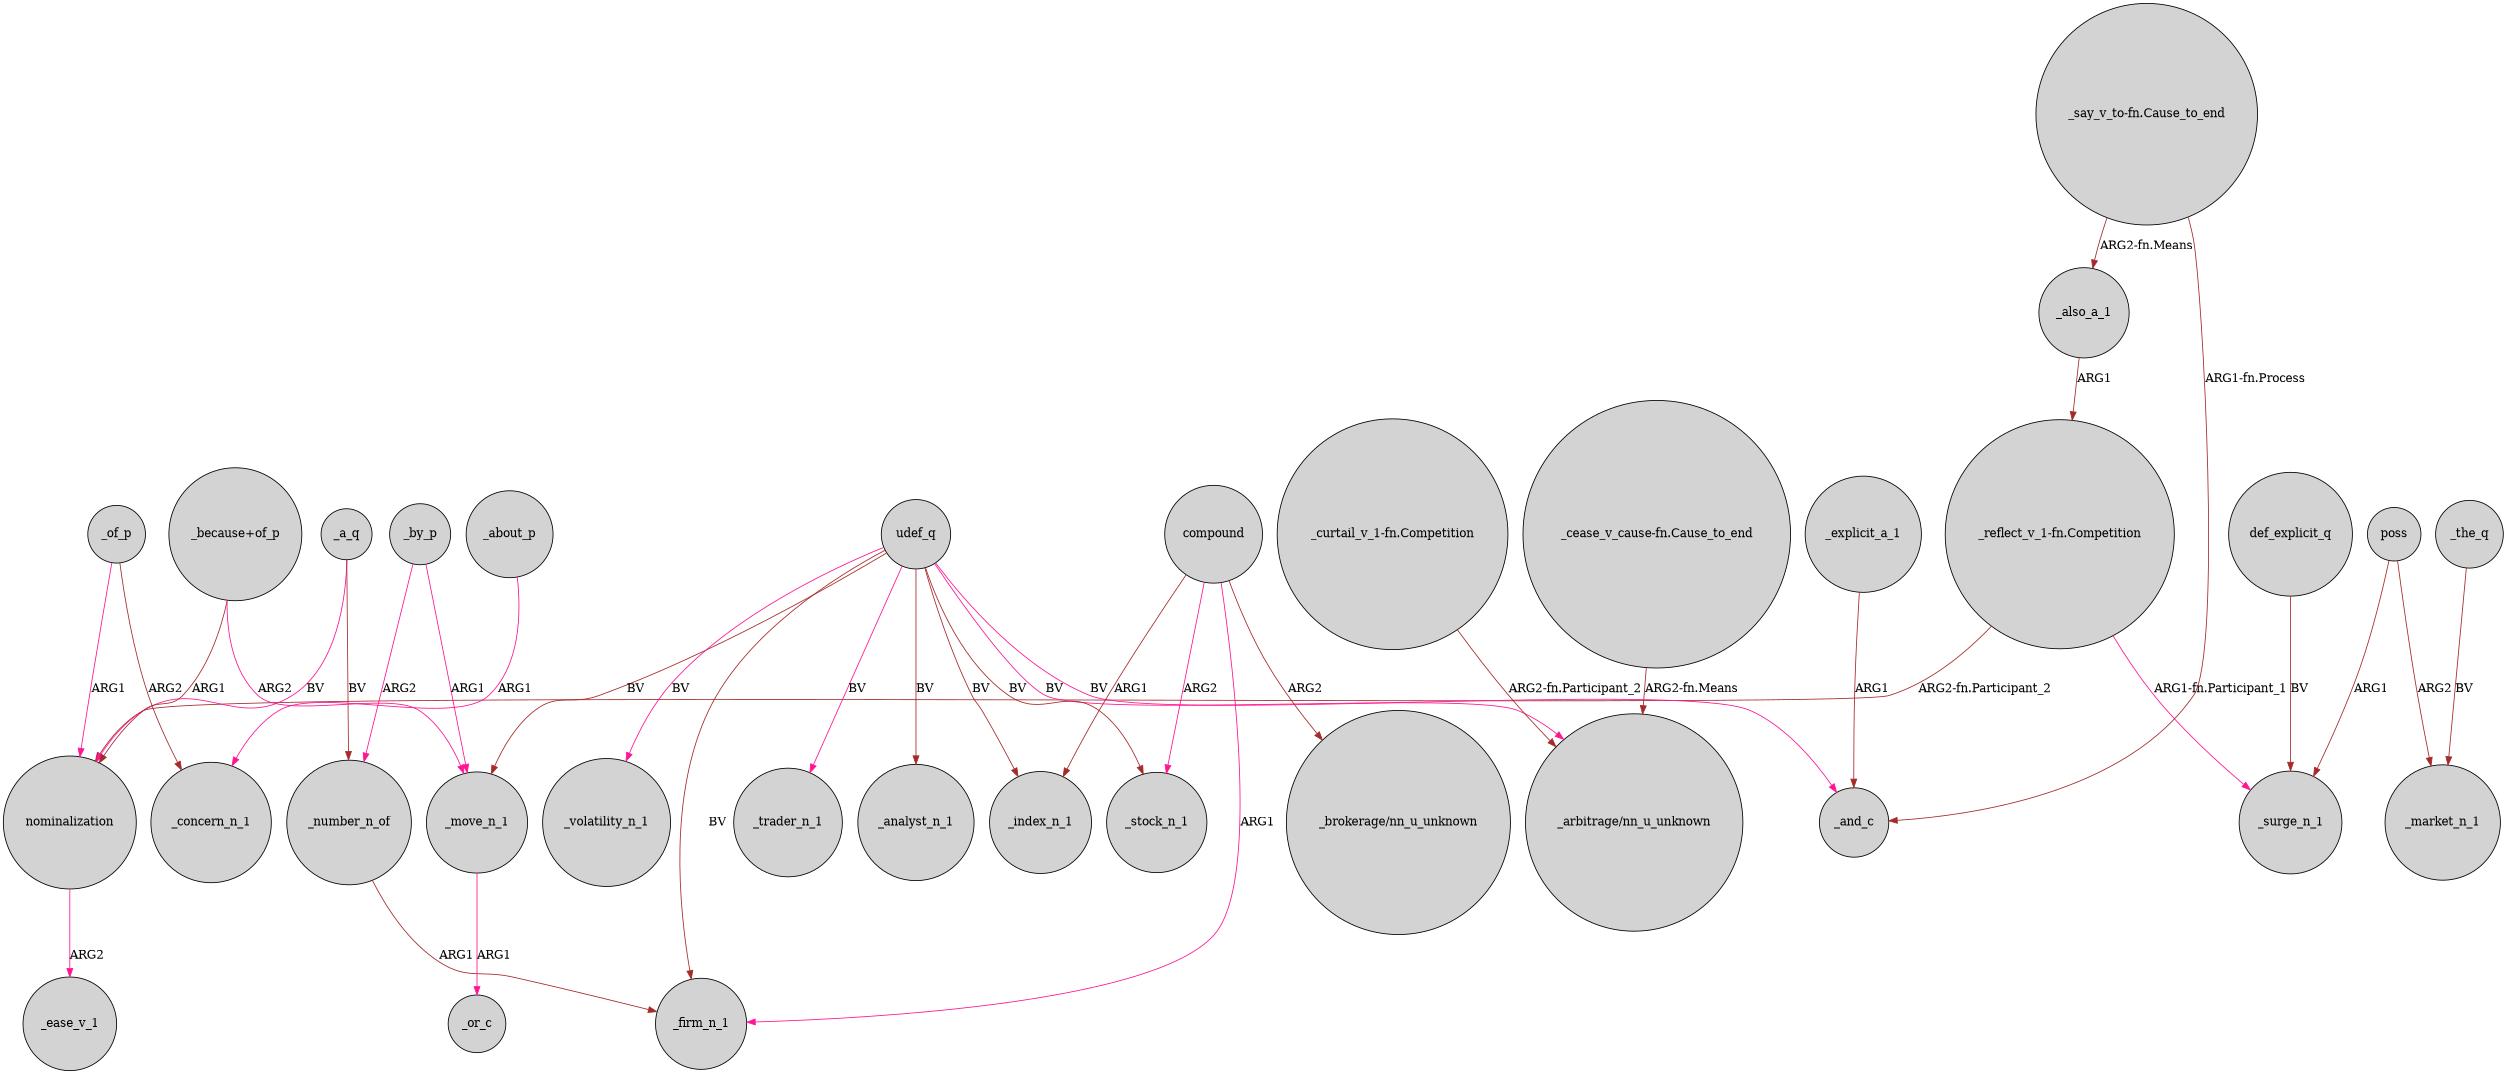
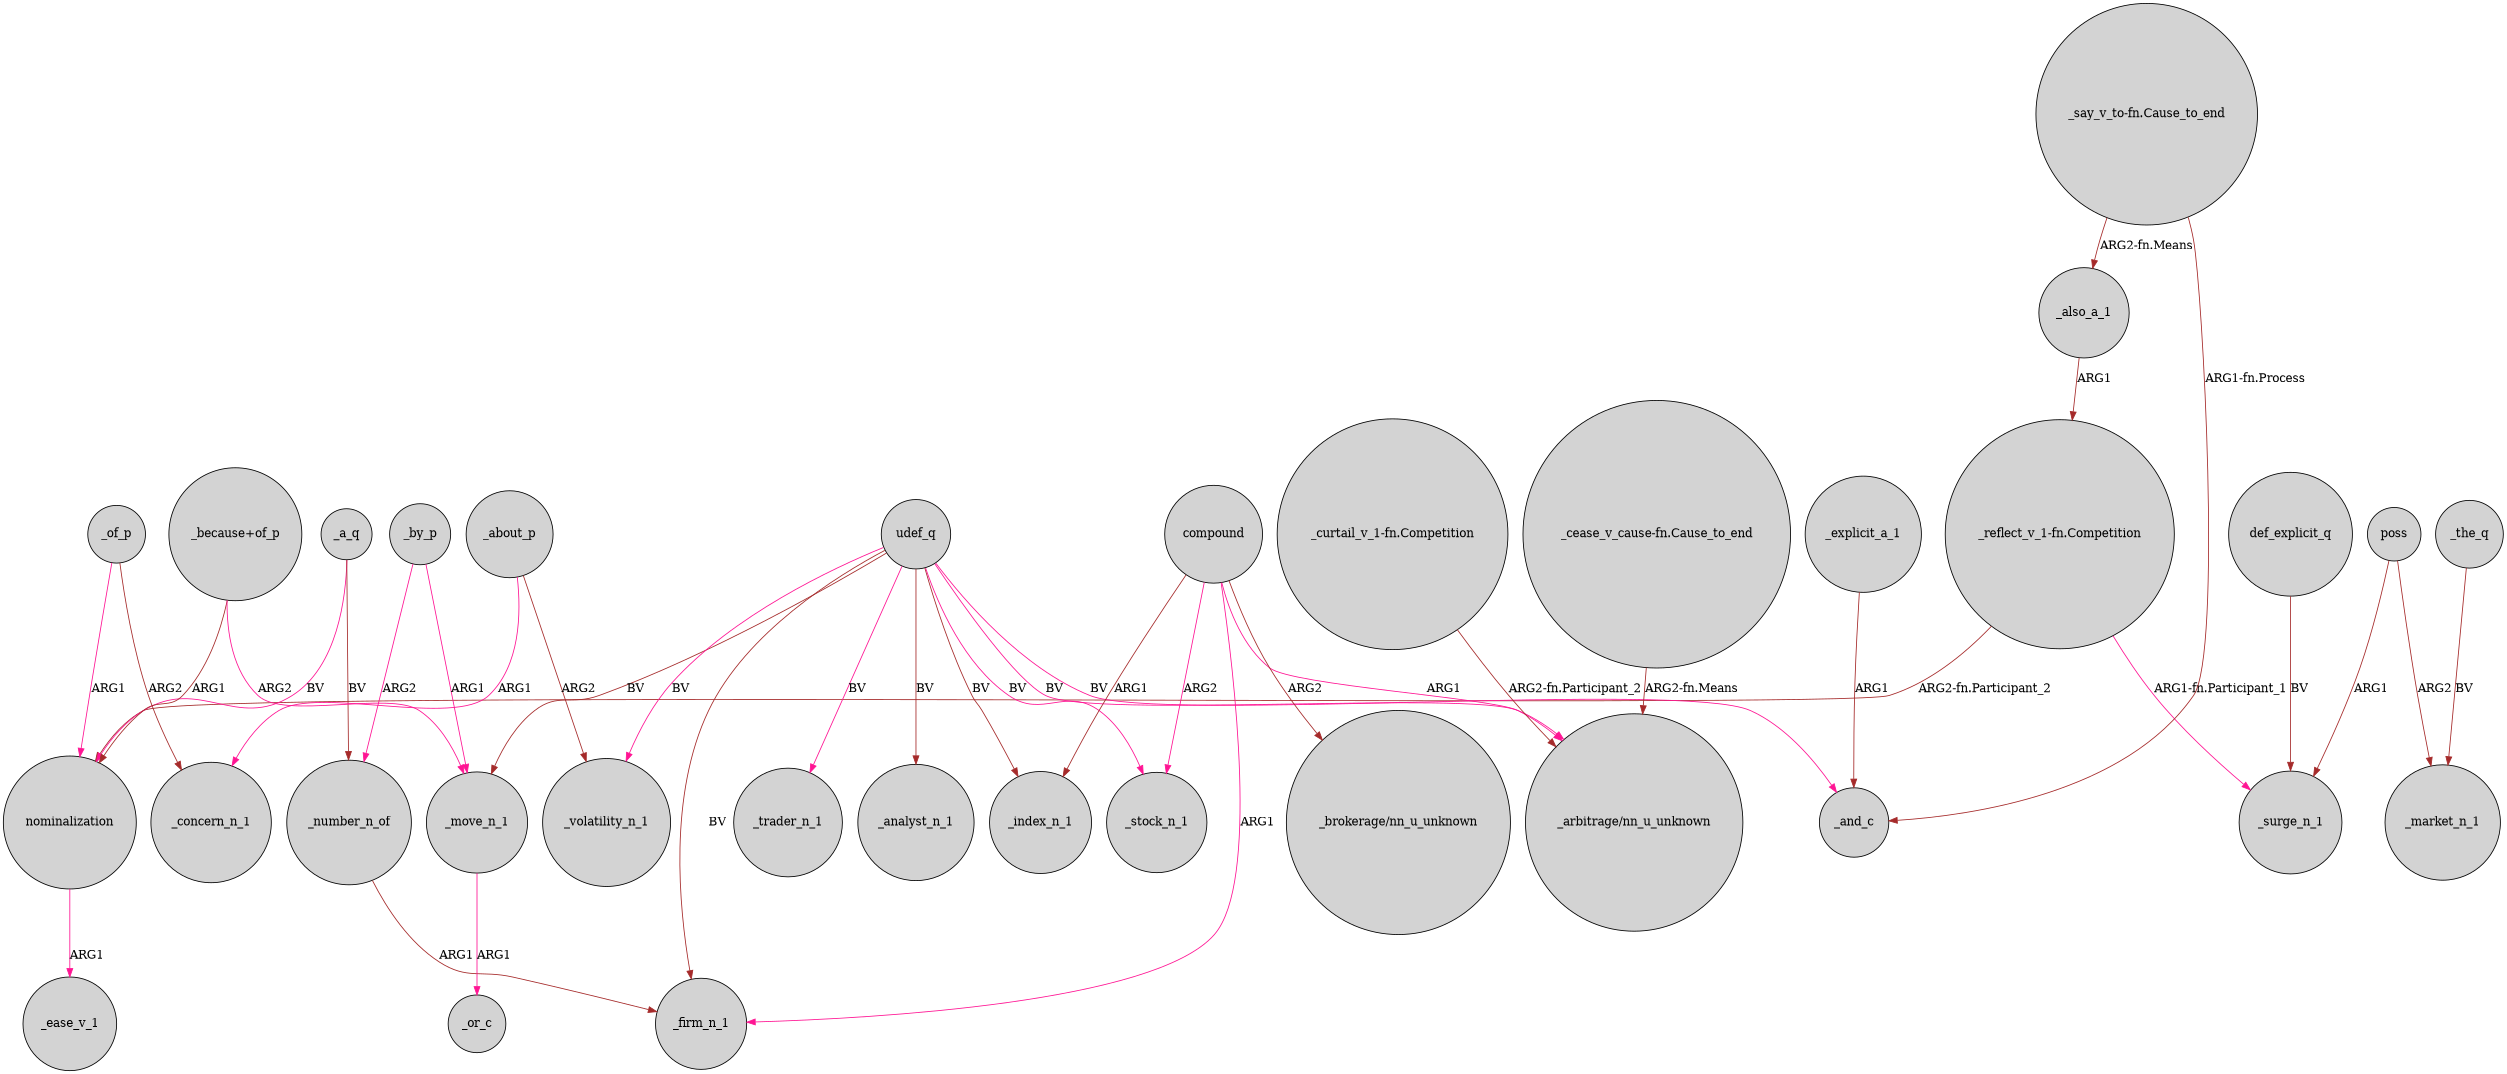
none -> (553, 664)
none -> (1366, 688)
(1006, 694) -> (1006, 694)
(87, 956) -> (87, 956)
